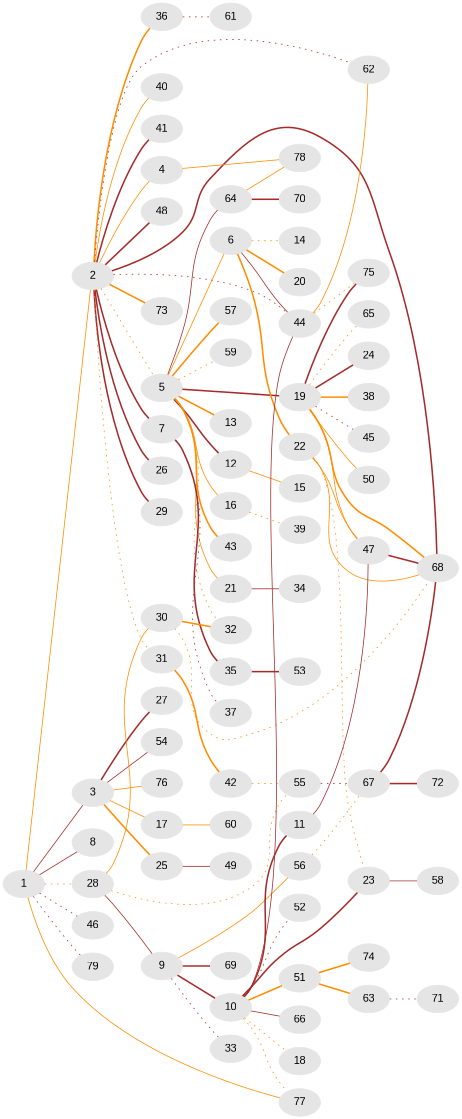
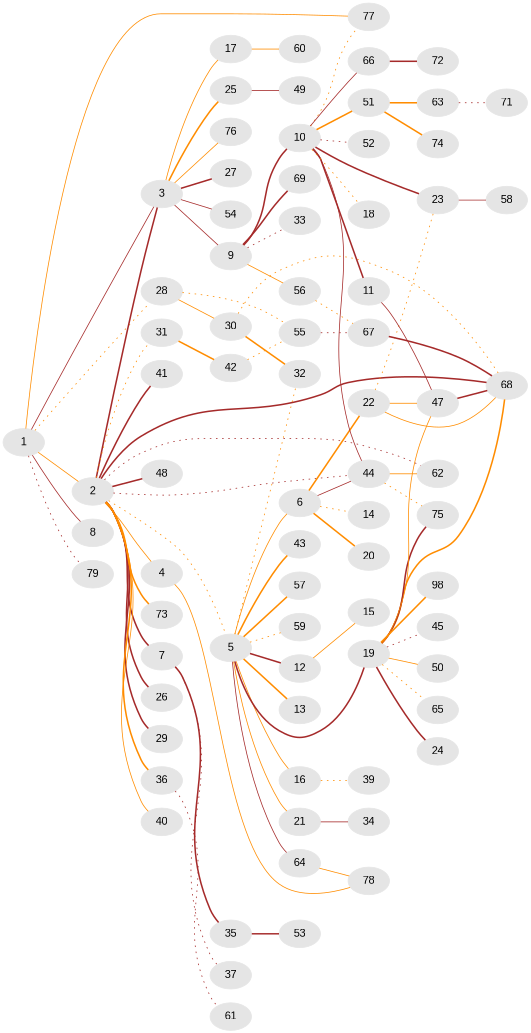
(300, 199) -> none
none -> (125, 342)
(369, 397) -> (438, 586)
(403, 784) -> (403, 61)
(129, 924) -> (196, 225)
(93, 925) -> none
